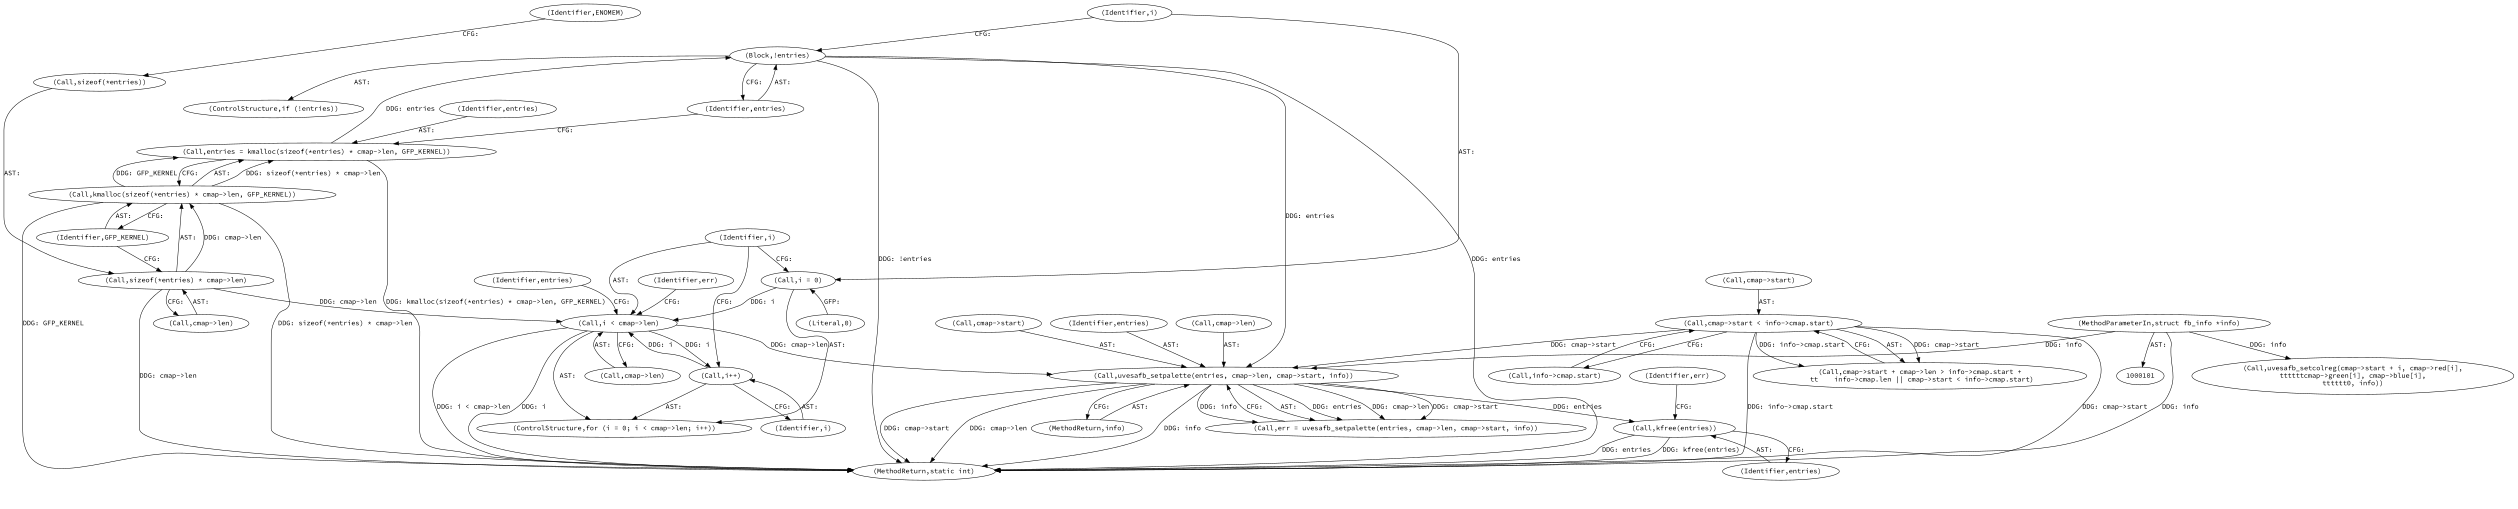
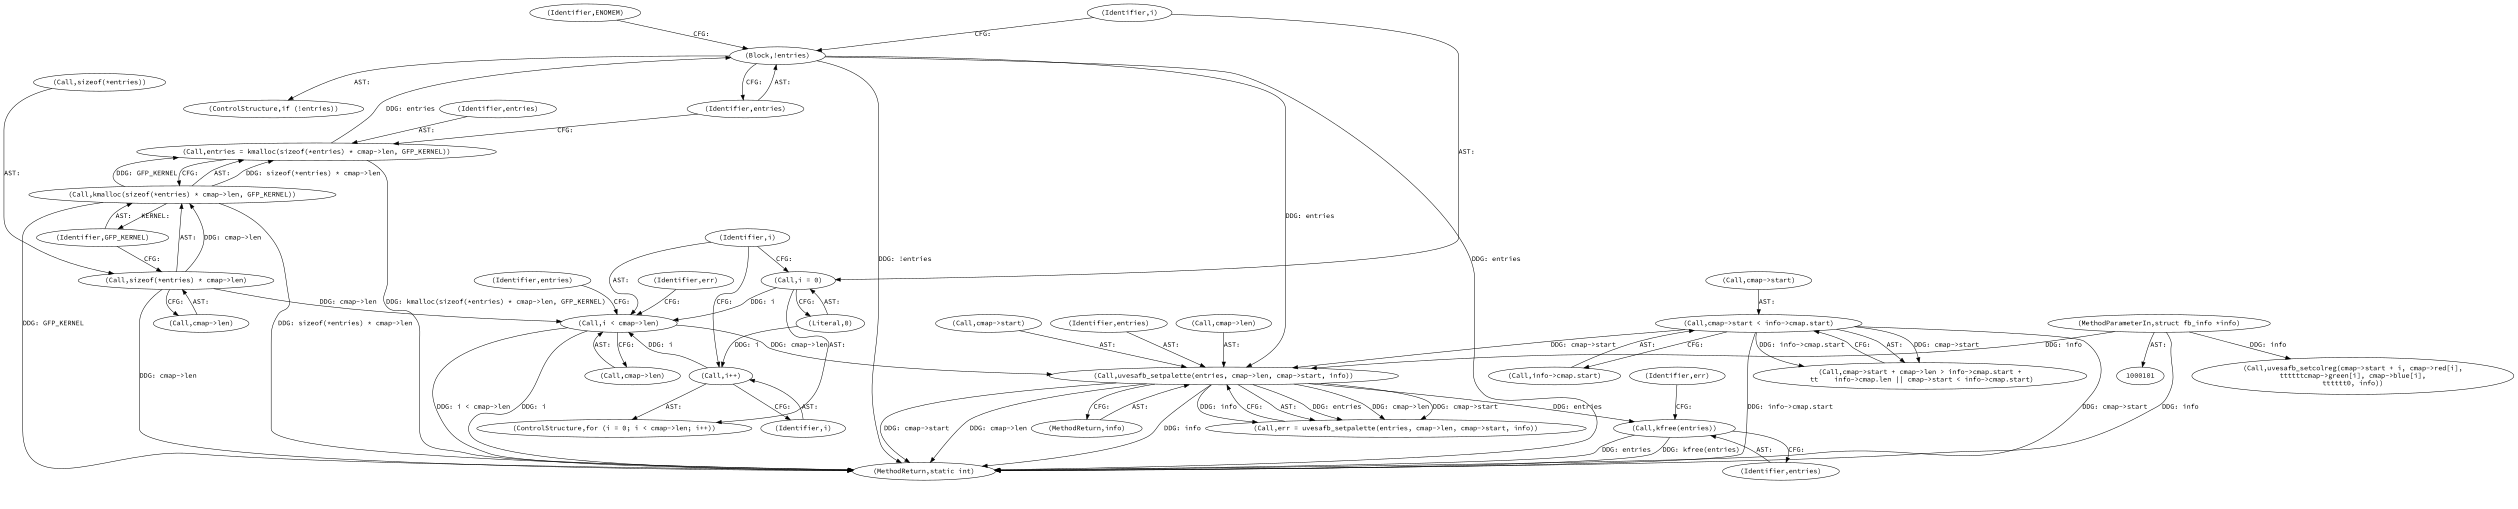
(347, 47) -> (680, 34)
(158, 216) -> (158, 216)
(834, 302) -> (834, 302)
none -> (798, 303)
(680, 344) -> (754, 334)
(1650, 345) -> (1650, 345)
(554, 372) -> none
